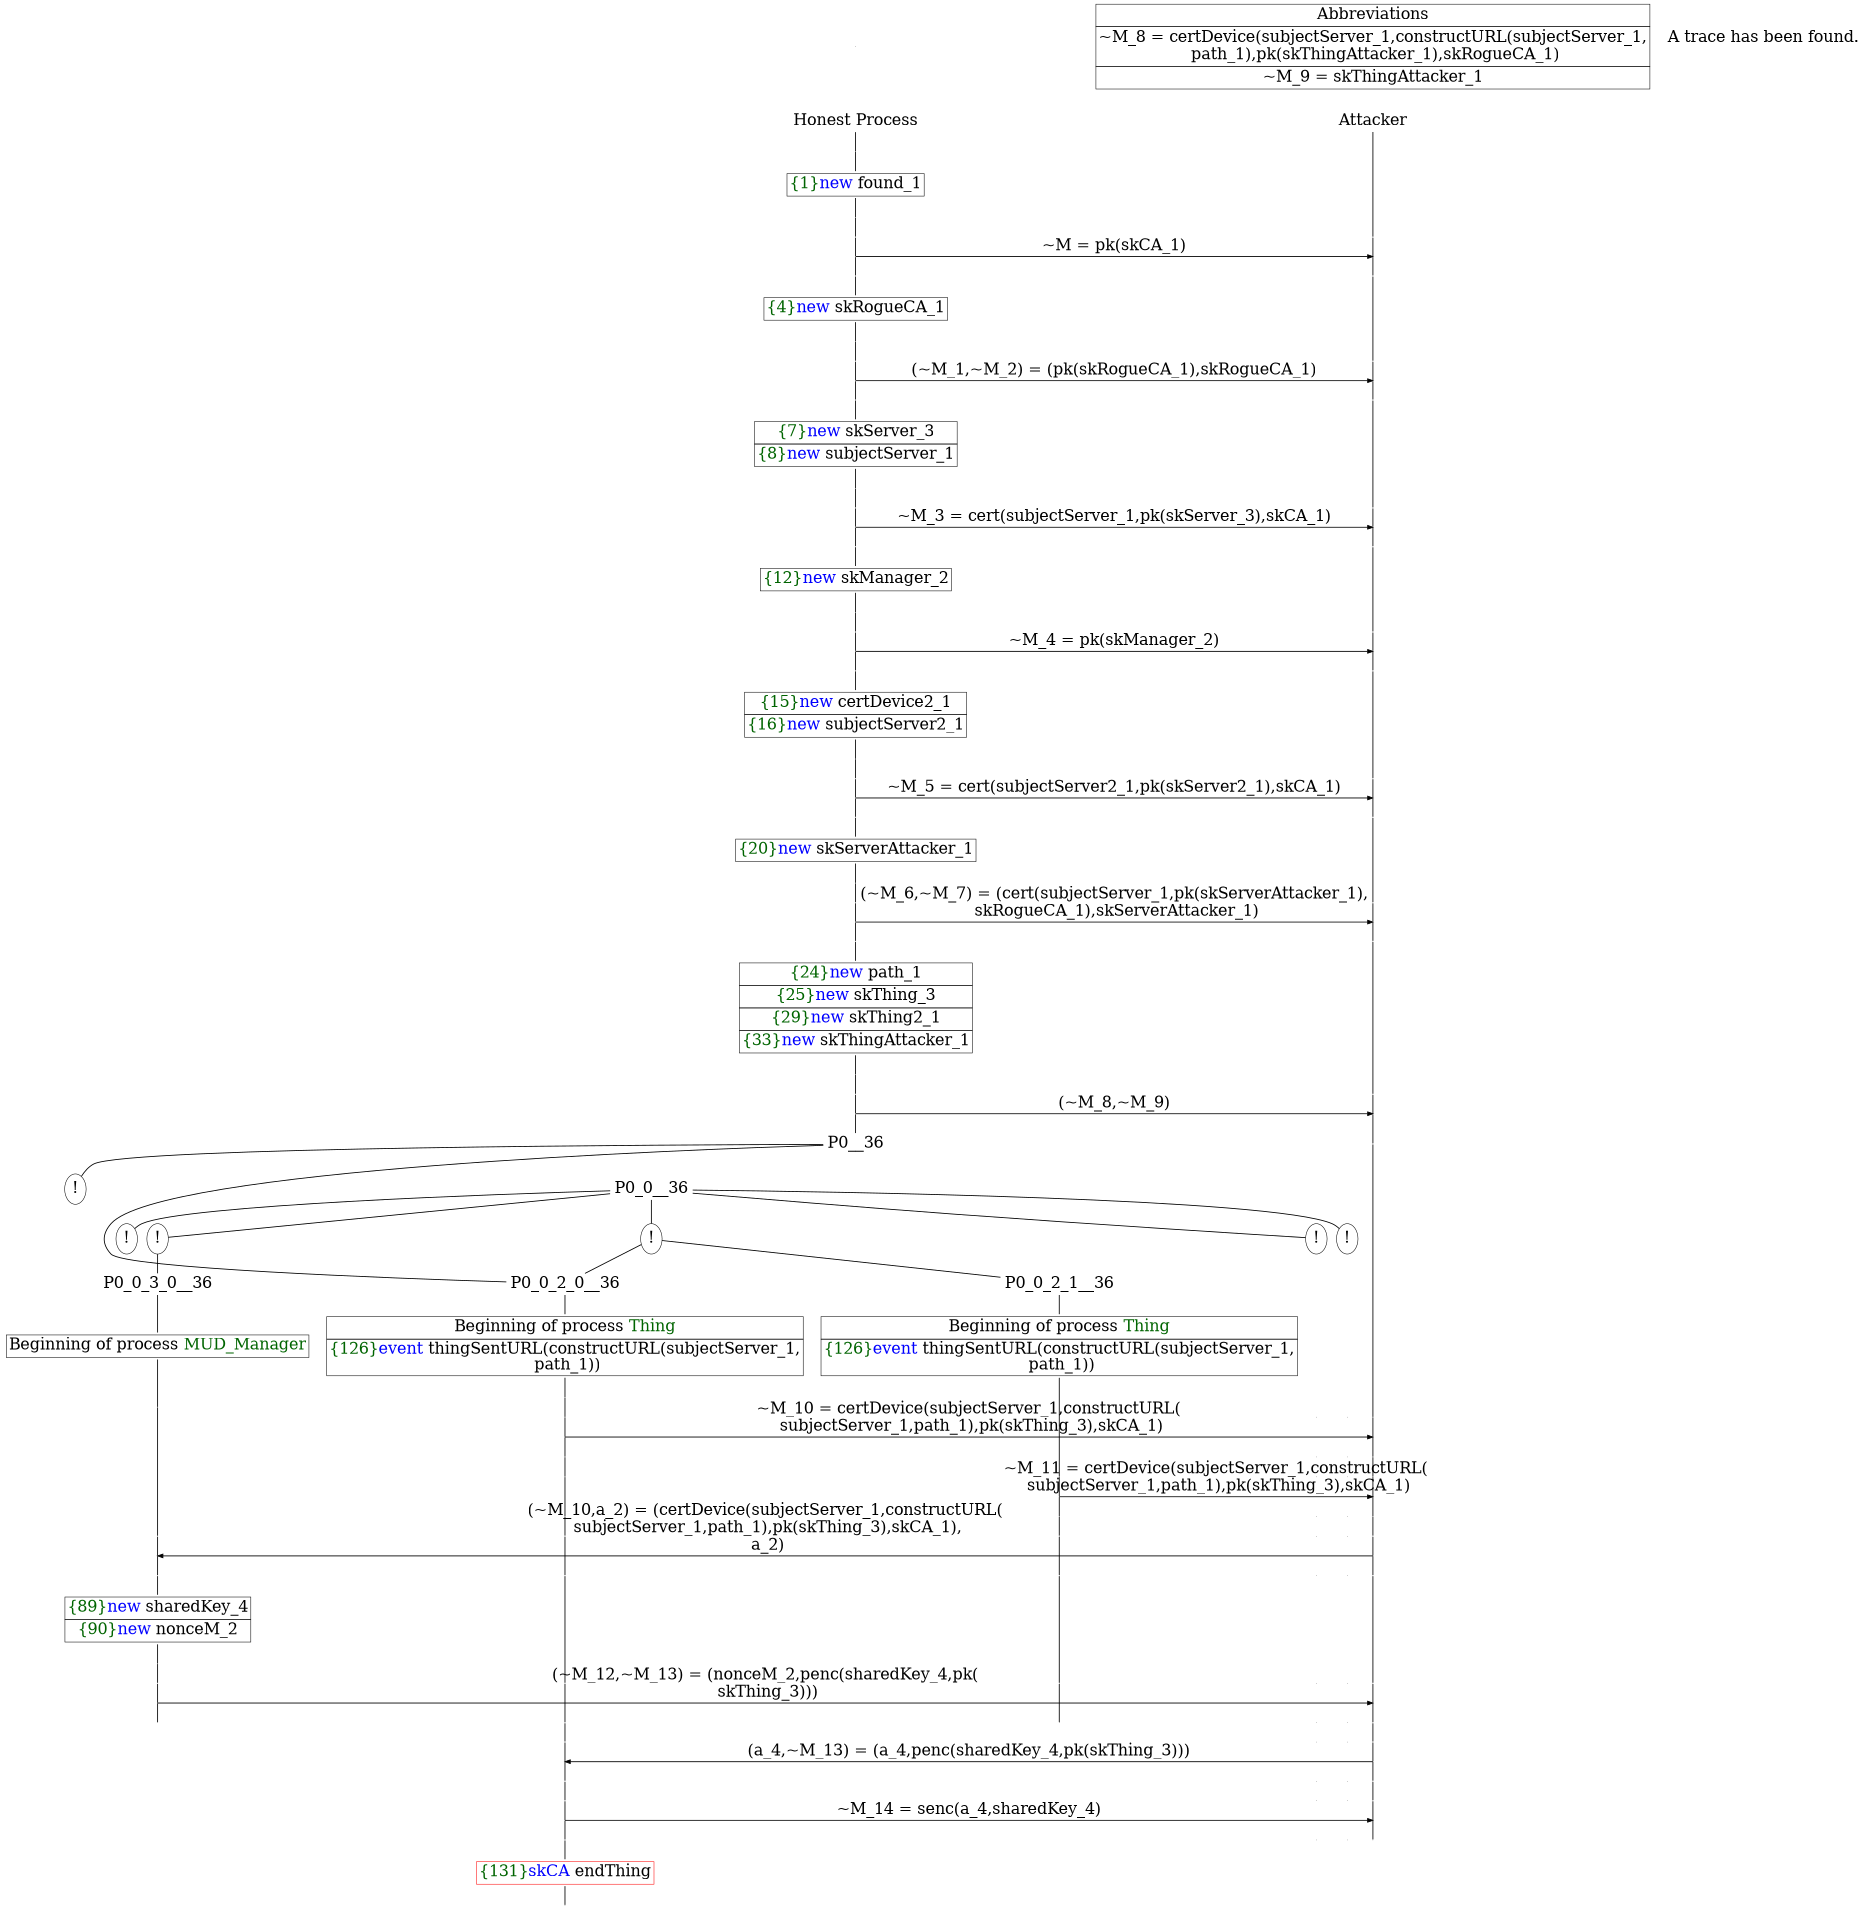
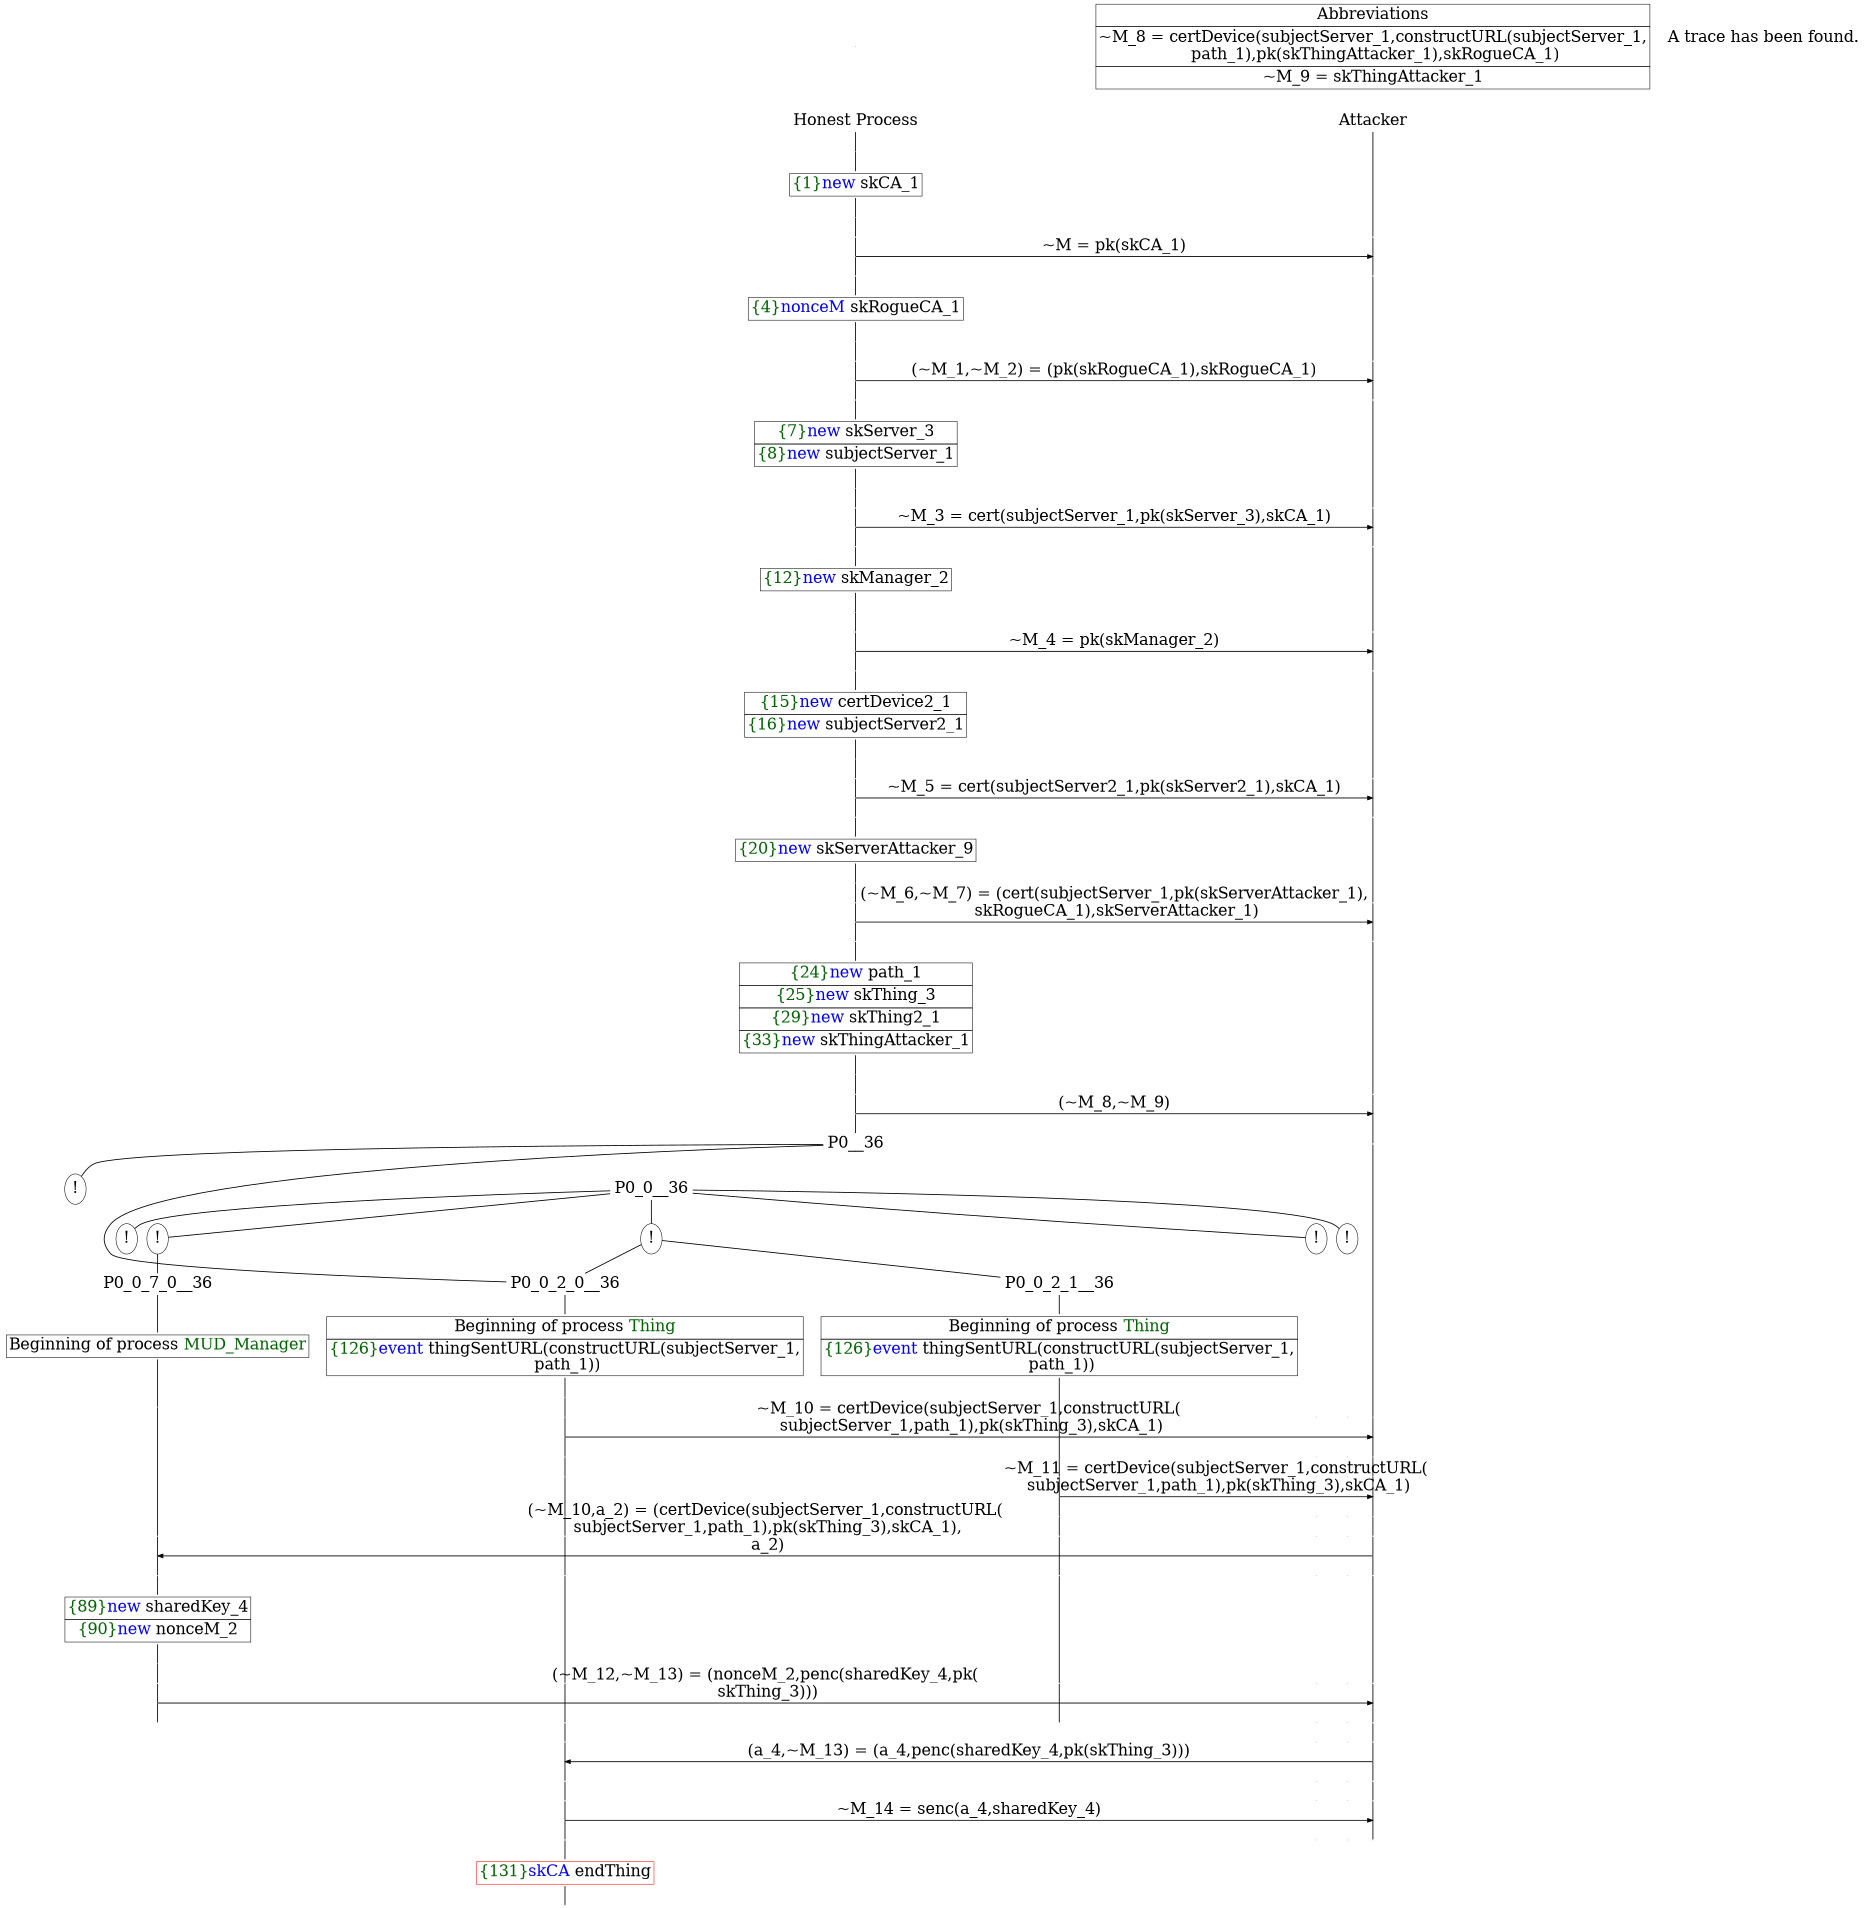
(890, 184) -> (890, 184)
(816, 308) -> (816, 308)
(895, 849) -> (895, 849)
(158, 1284) -> (158, 1284)
